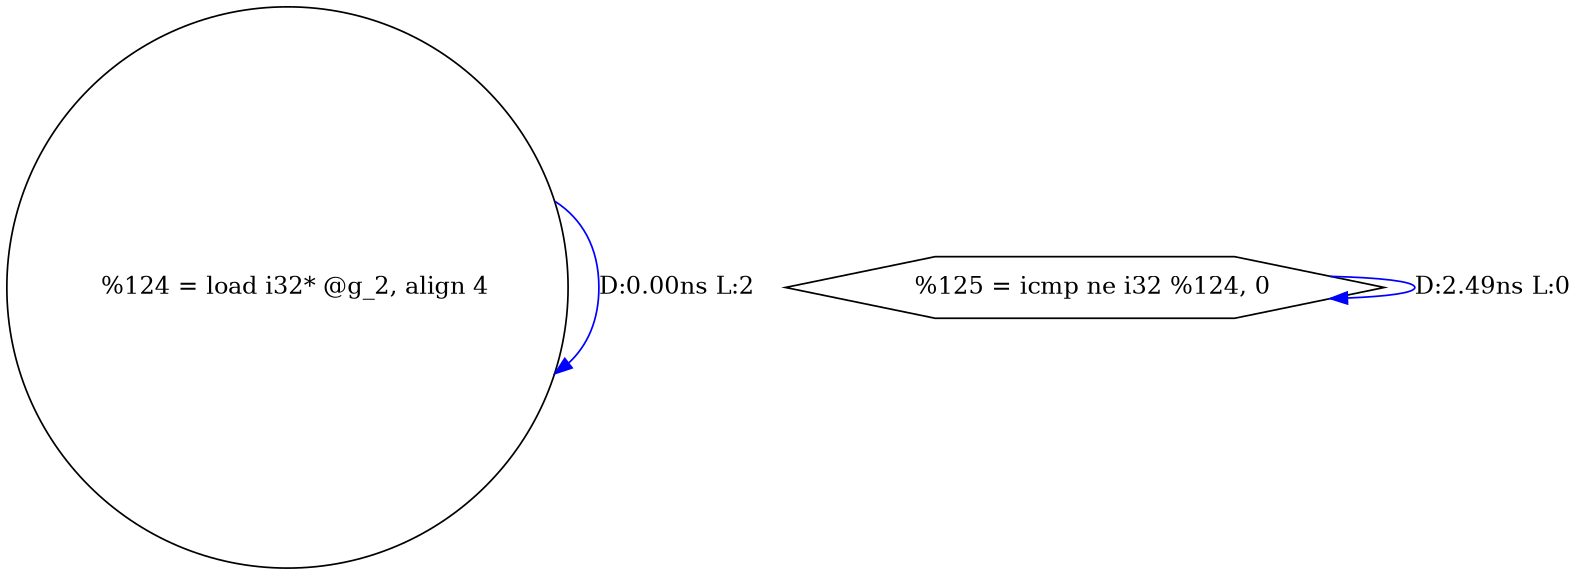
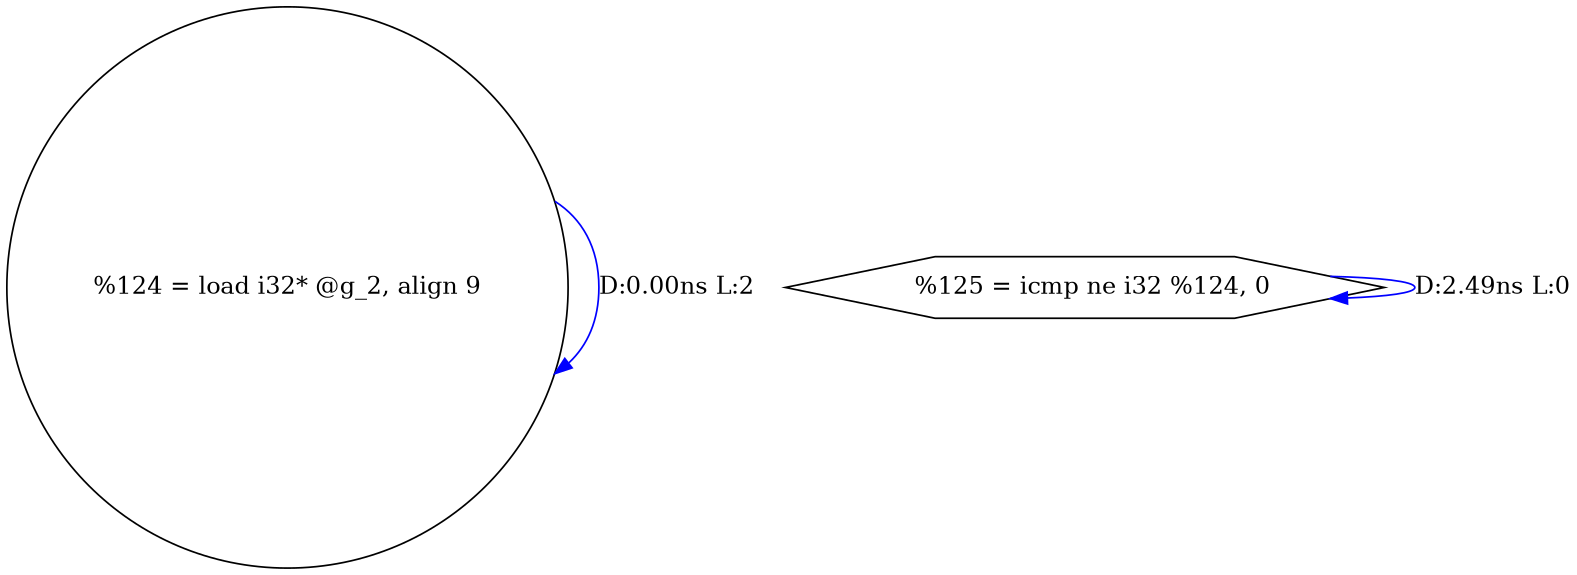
(287, 287) -> (287, 287)
